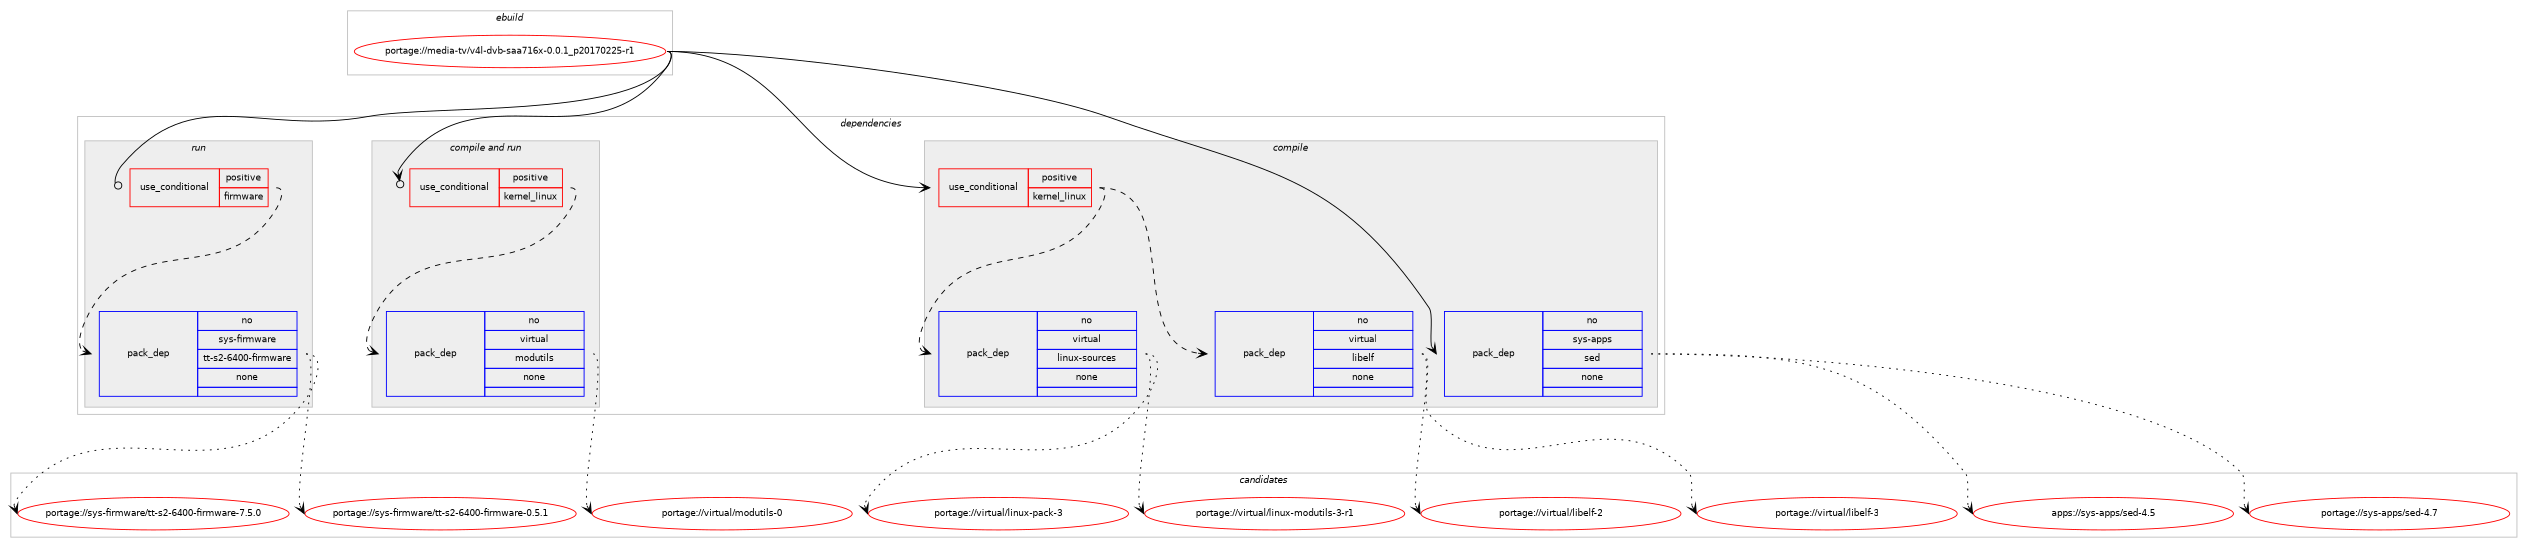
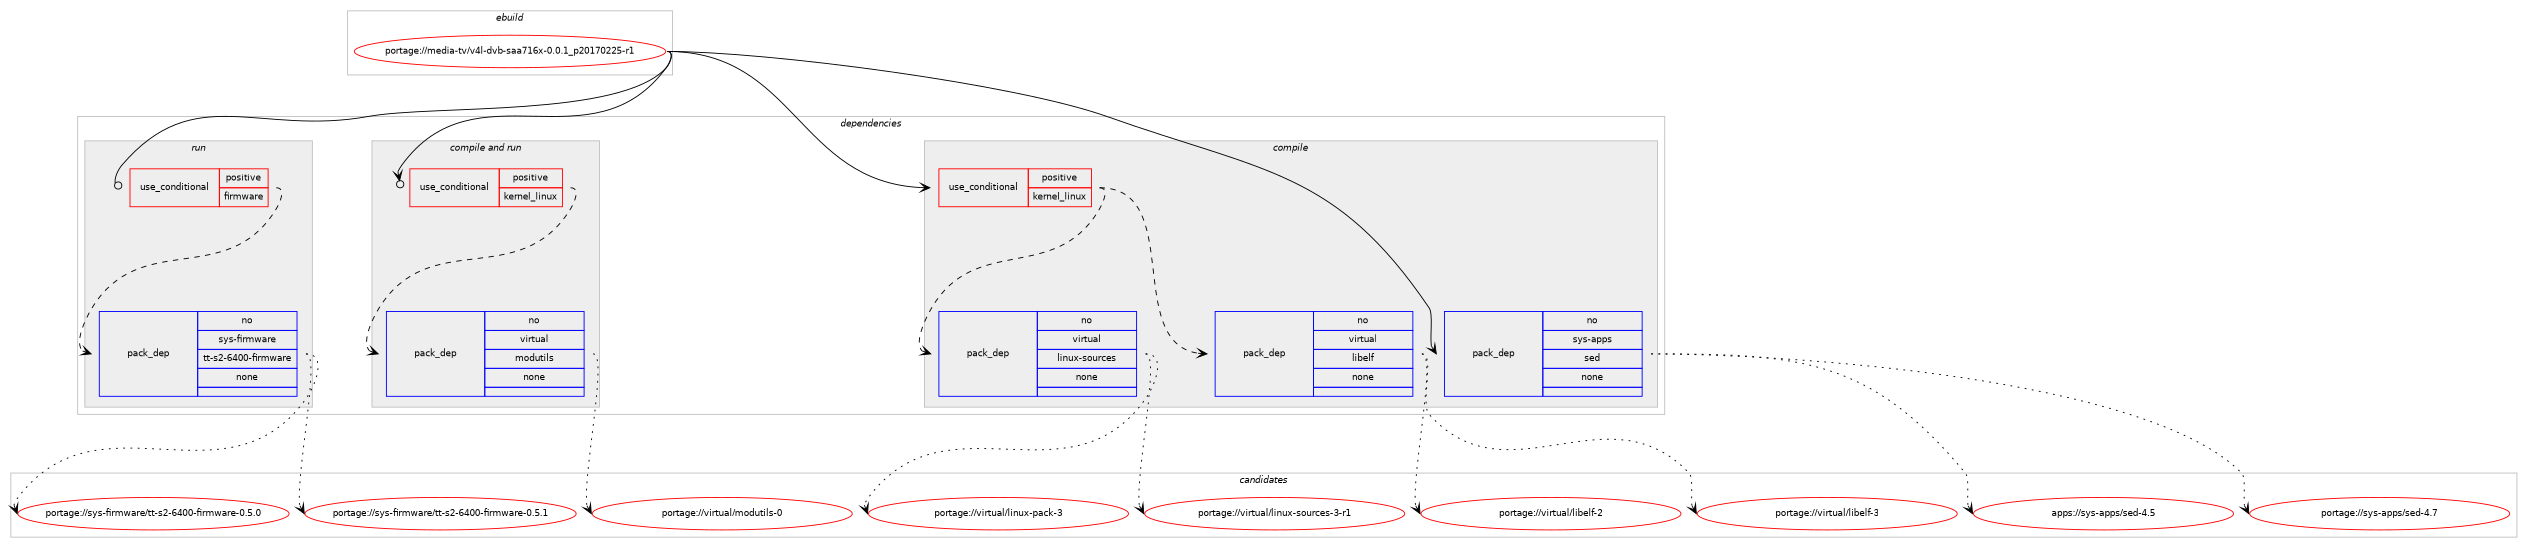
(153, 514) -> (153, 514)
(1275, 514) -> (1275, 514)
